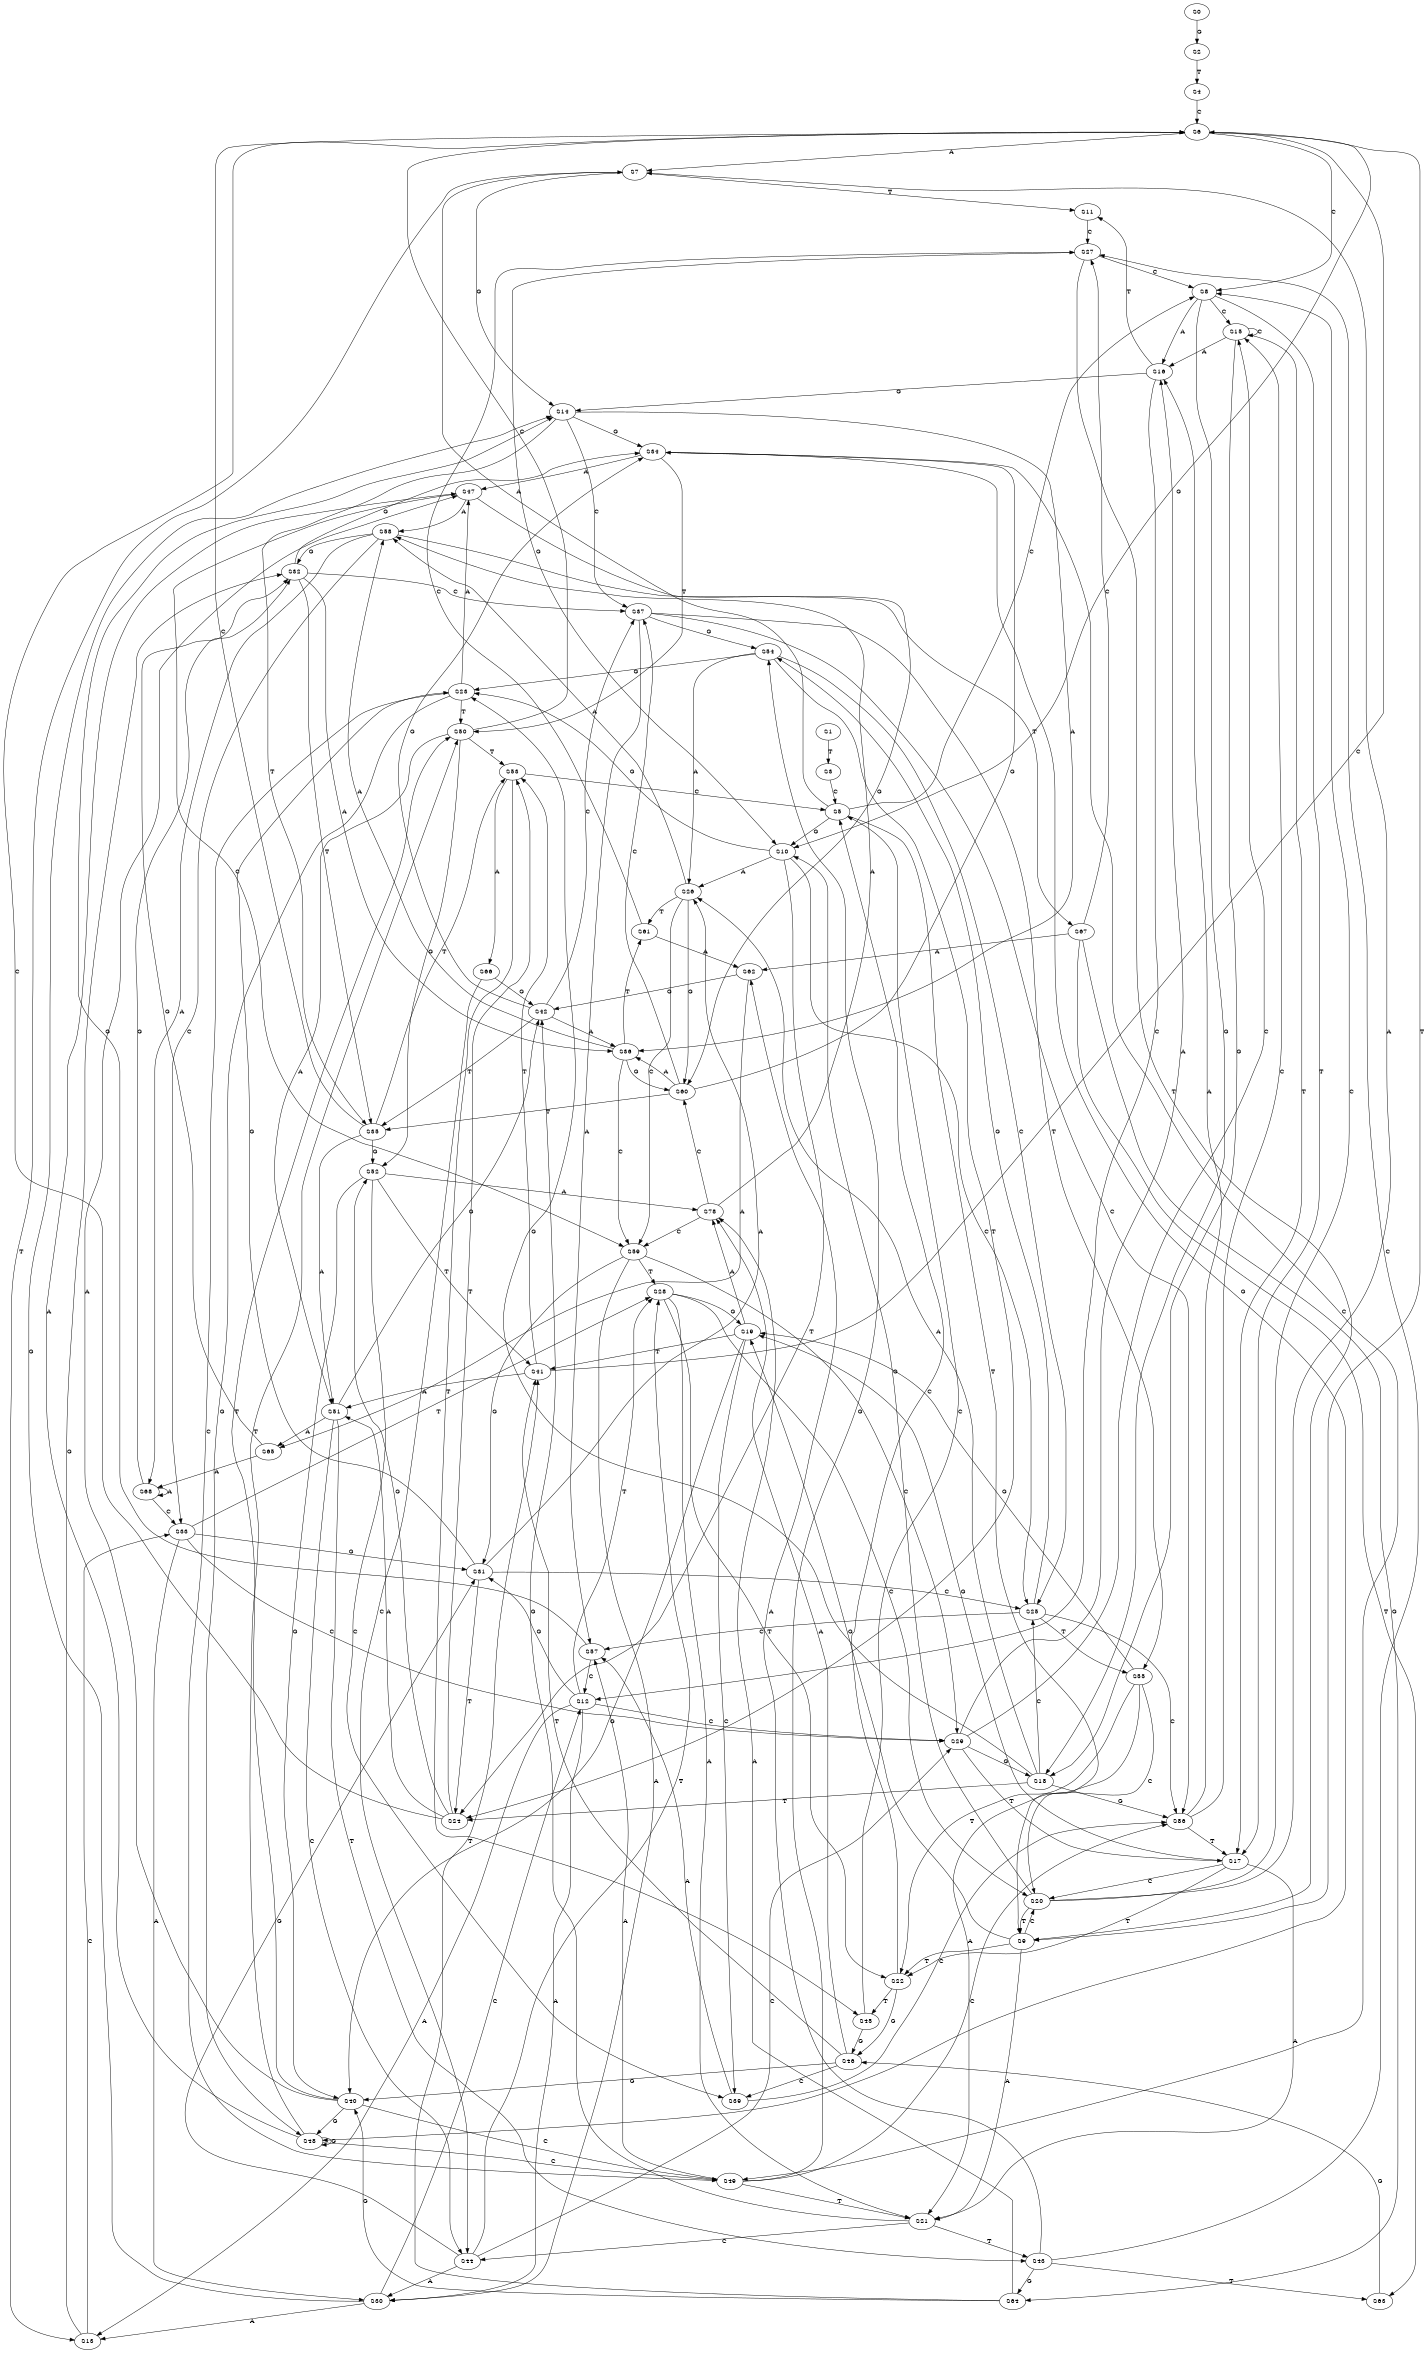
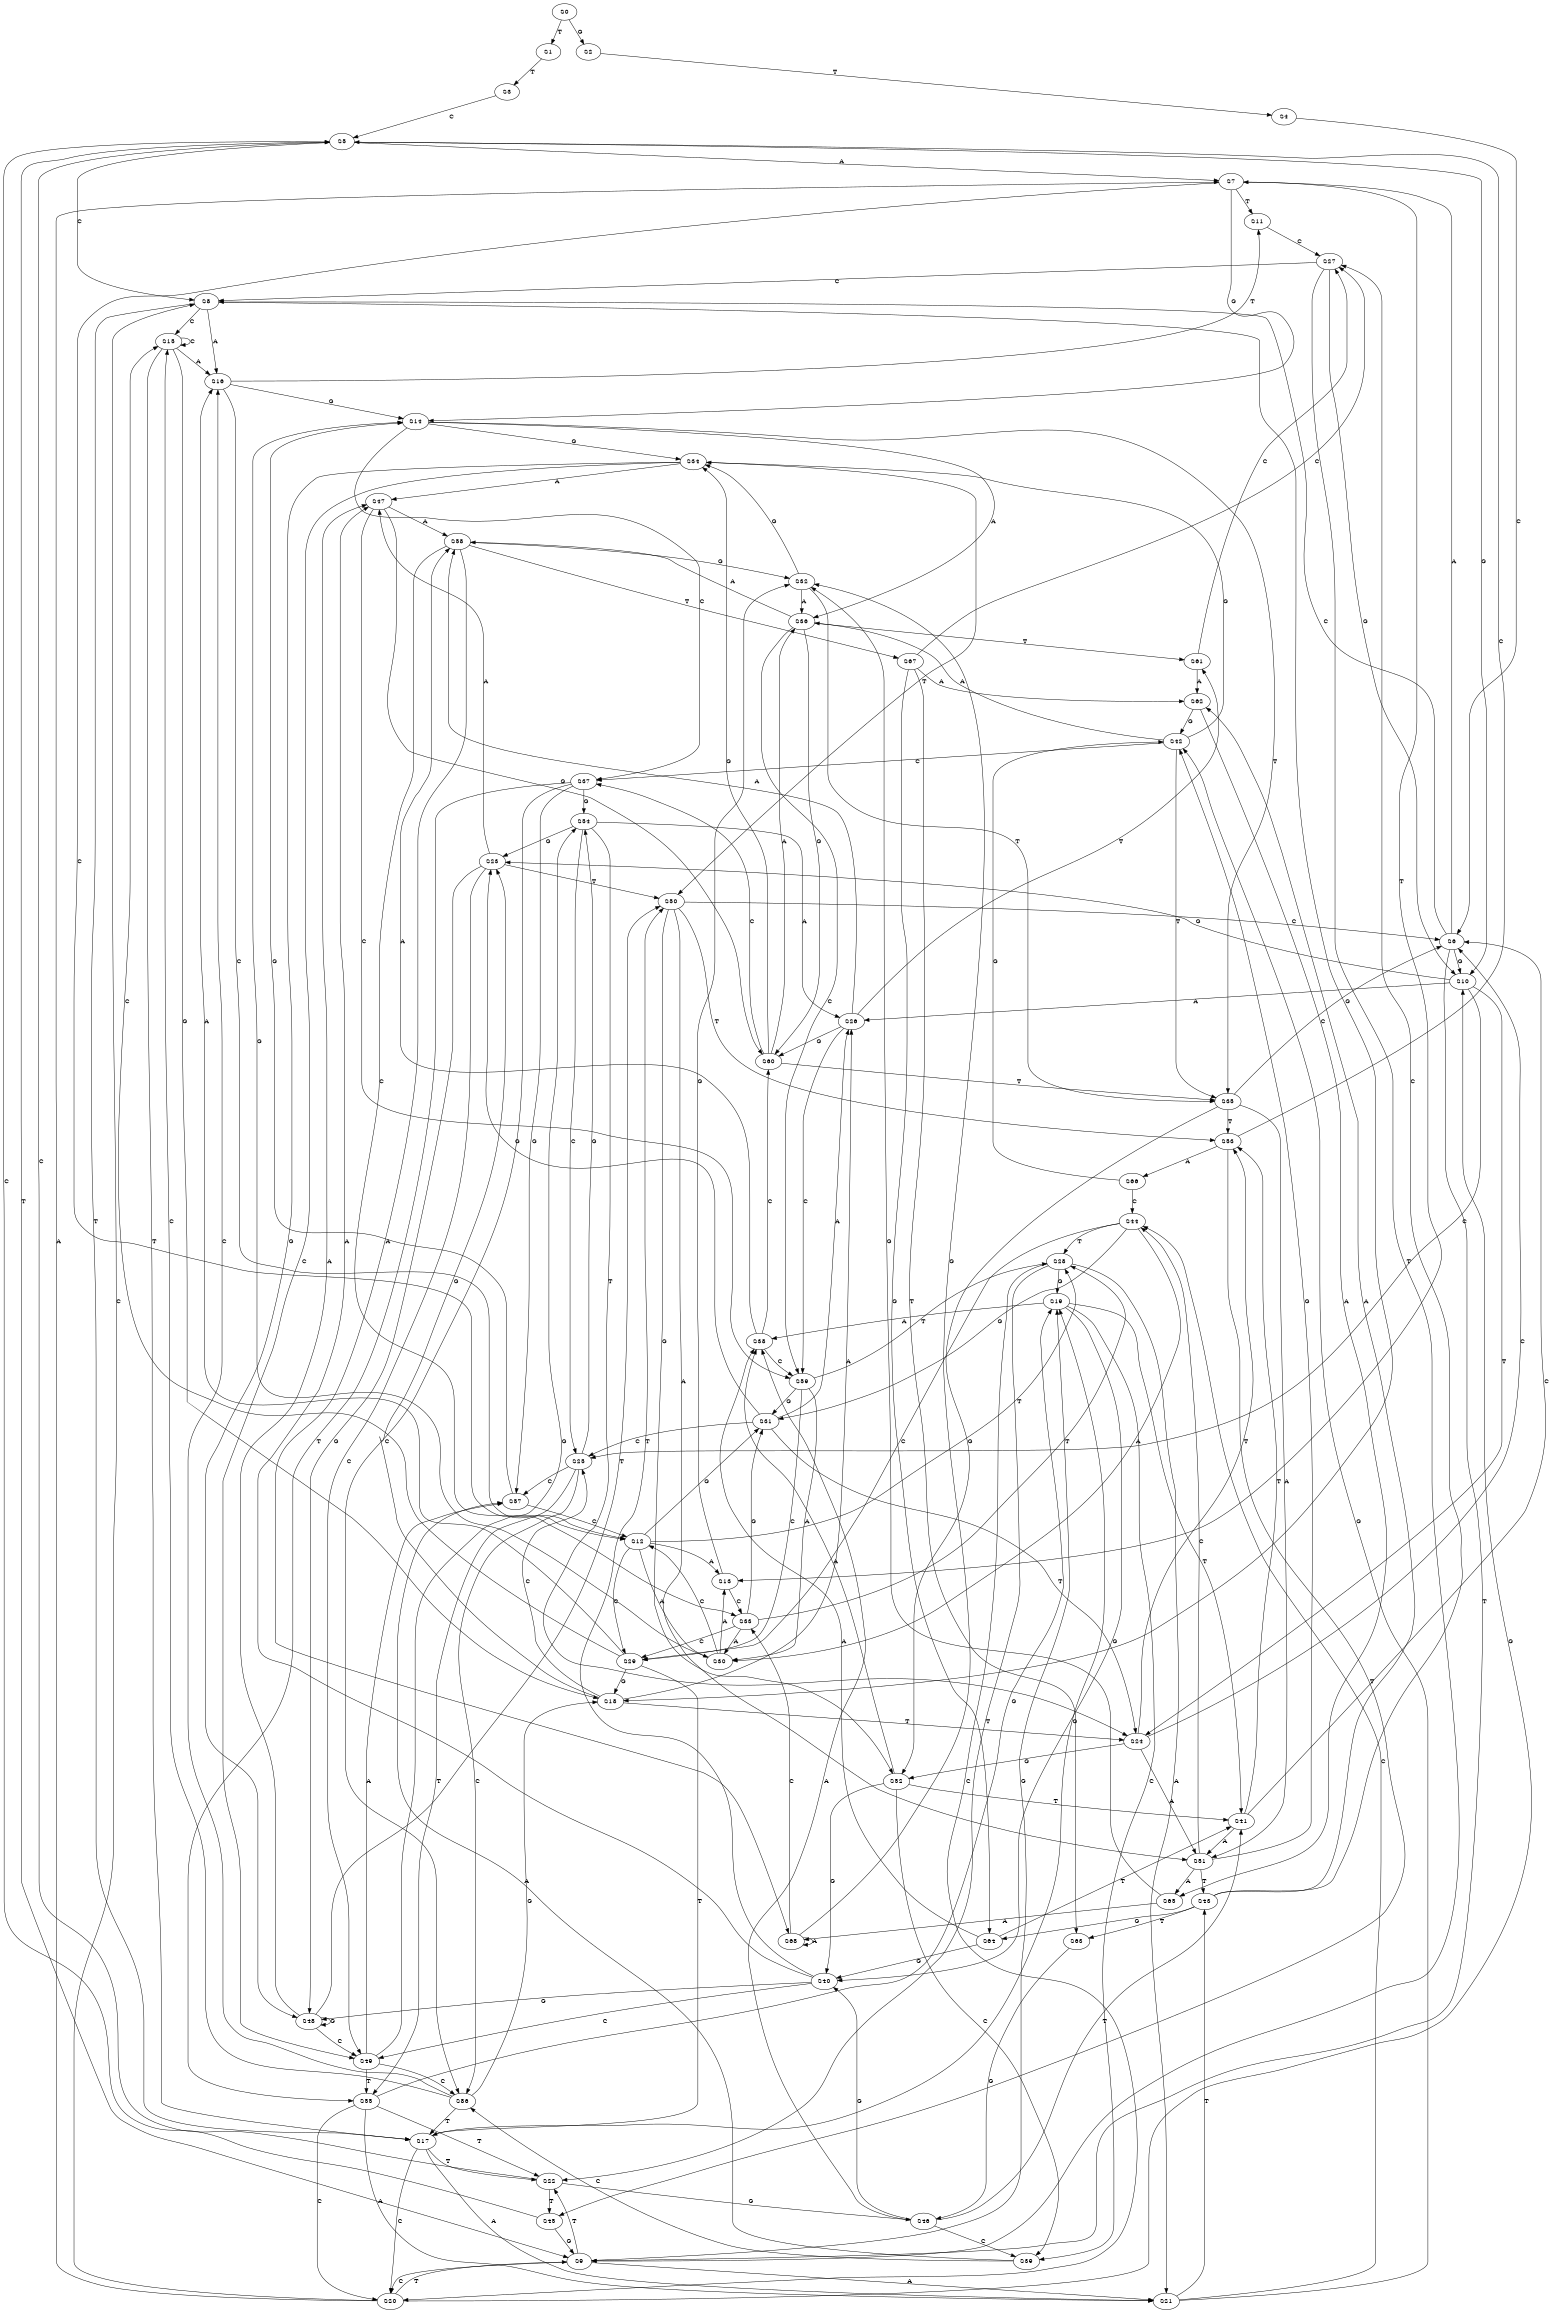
none -> (557, 30)
none -> (78, 573)
(455, 596) -> none
(1209, 1092) -> (225, 1241)
(587, 1132) -> (535, 1141)
(710, 1212) -> (759, 1341)
(1108, 1801) -> (526, 1881)
(858, 2039) -> (563, 2240)
(824, 2201) -> (366, 2080)
